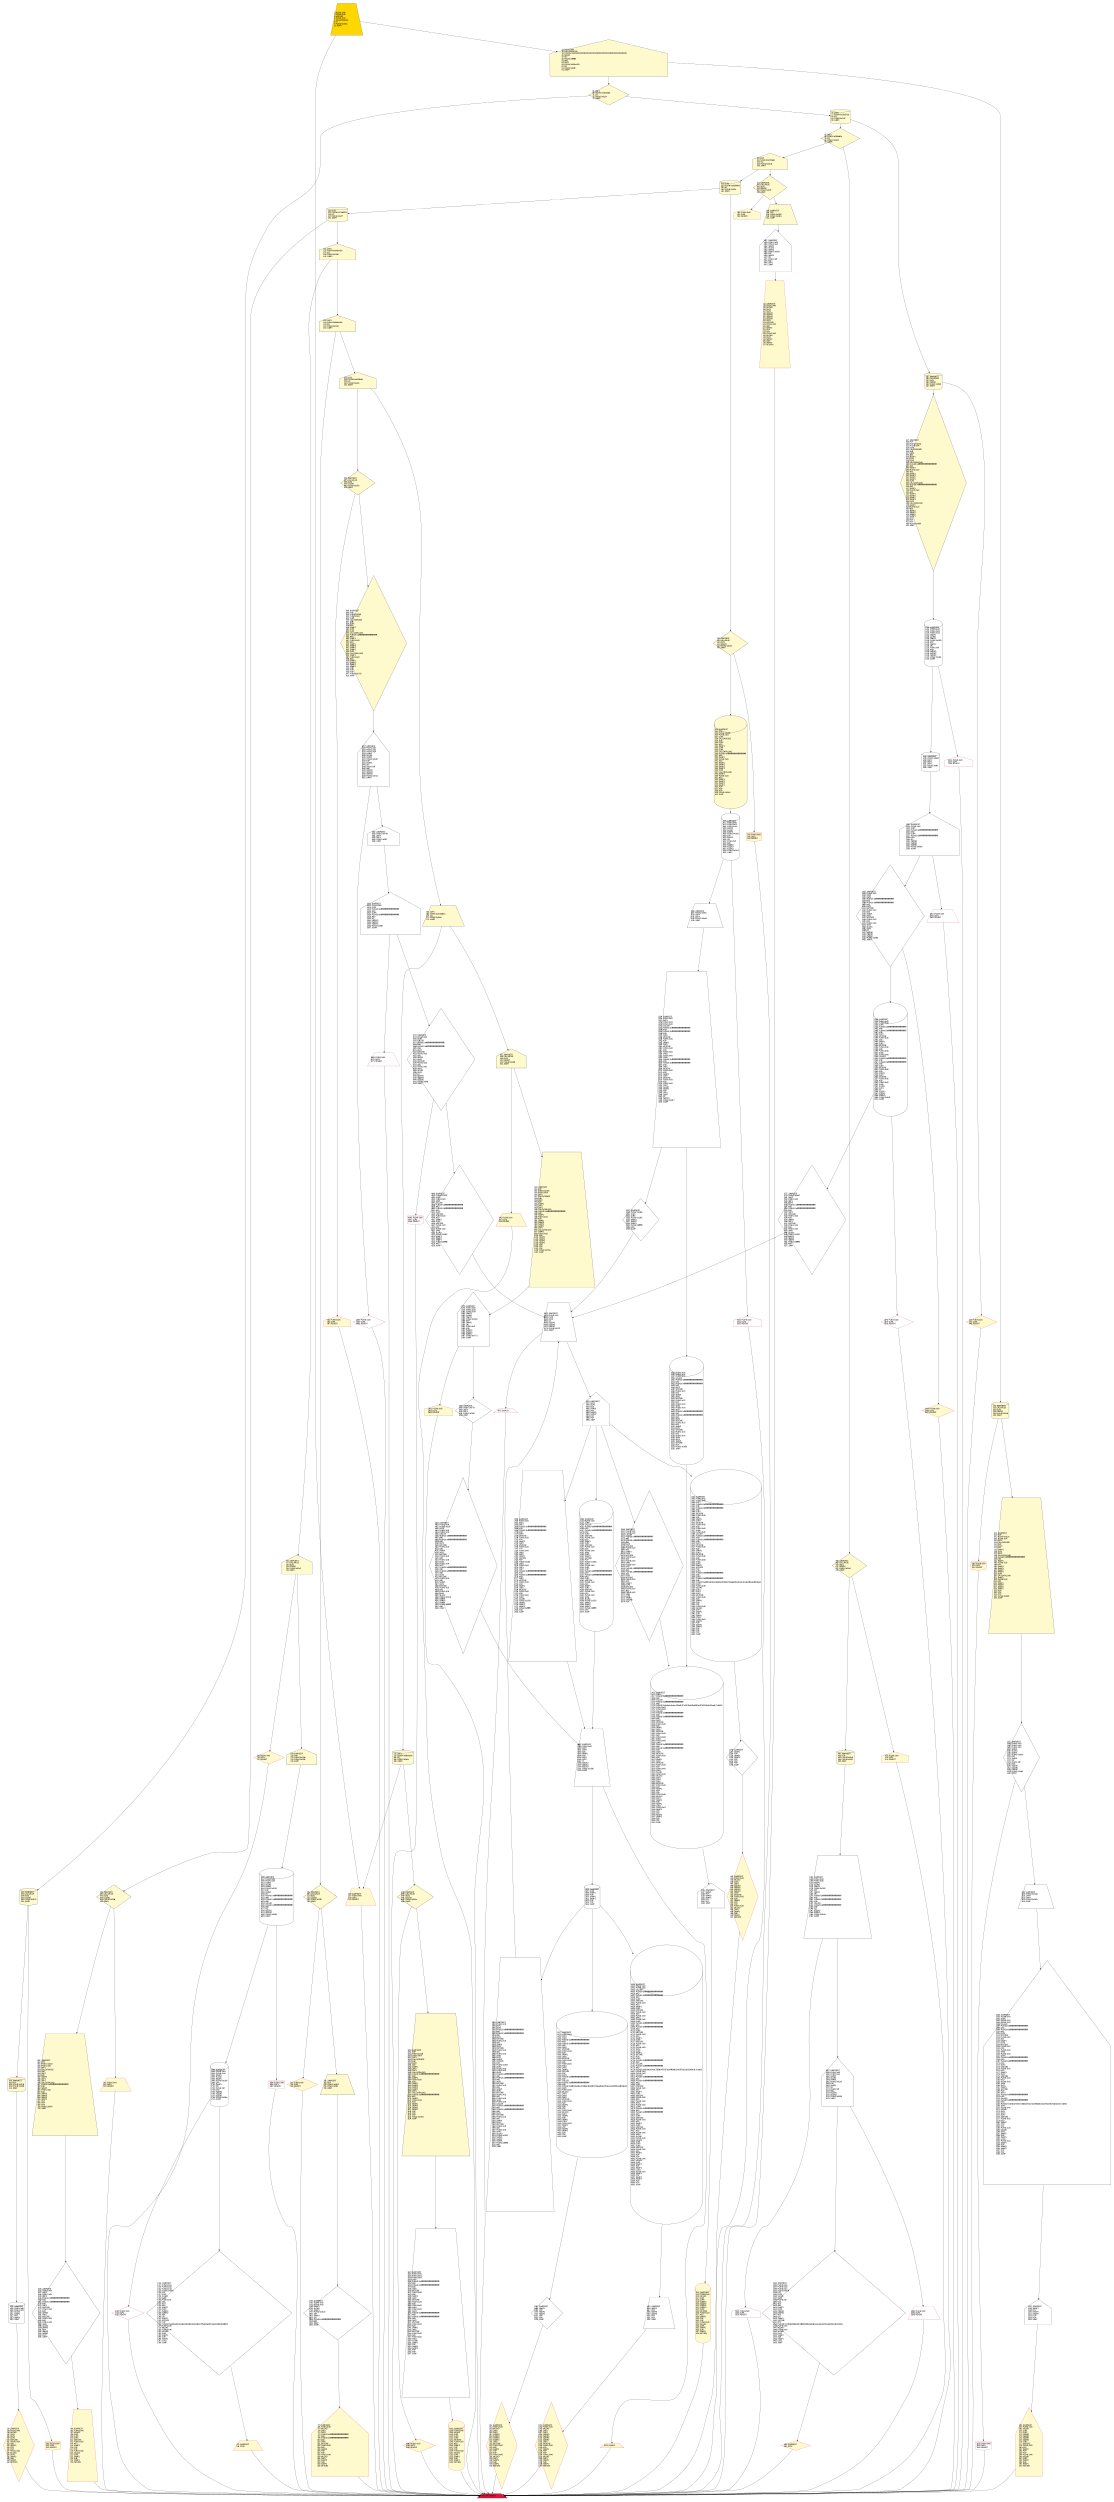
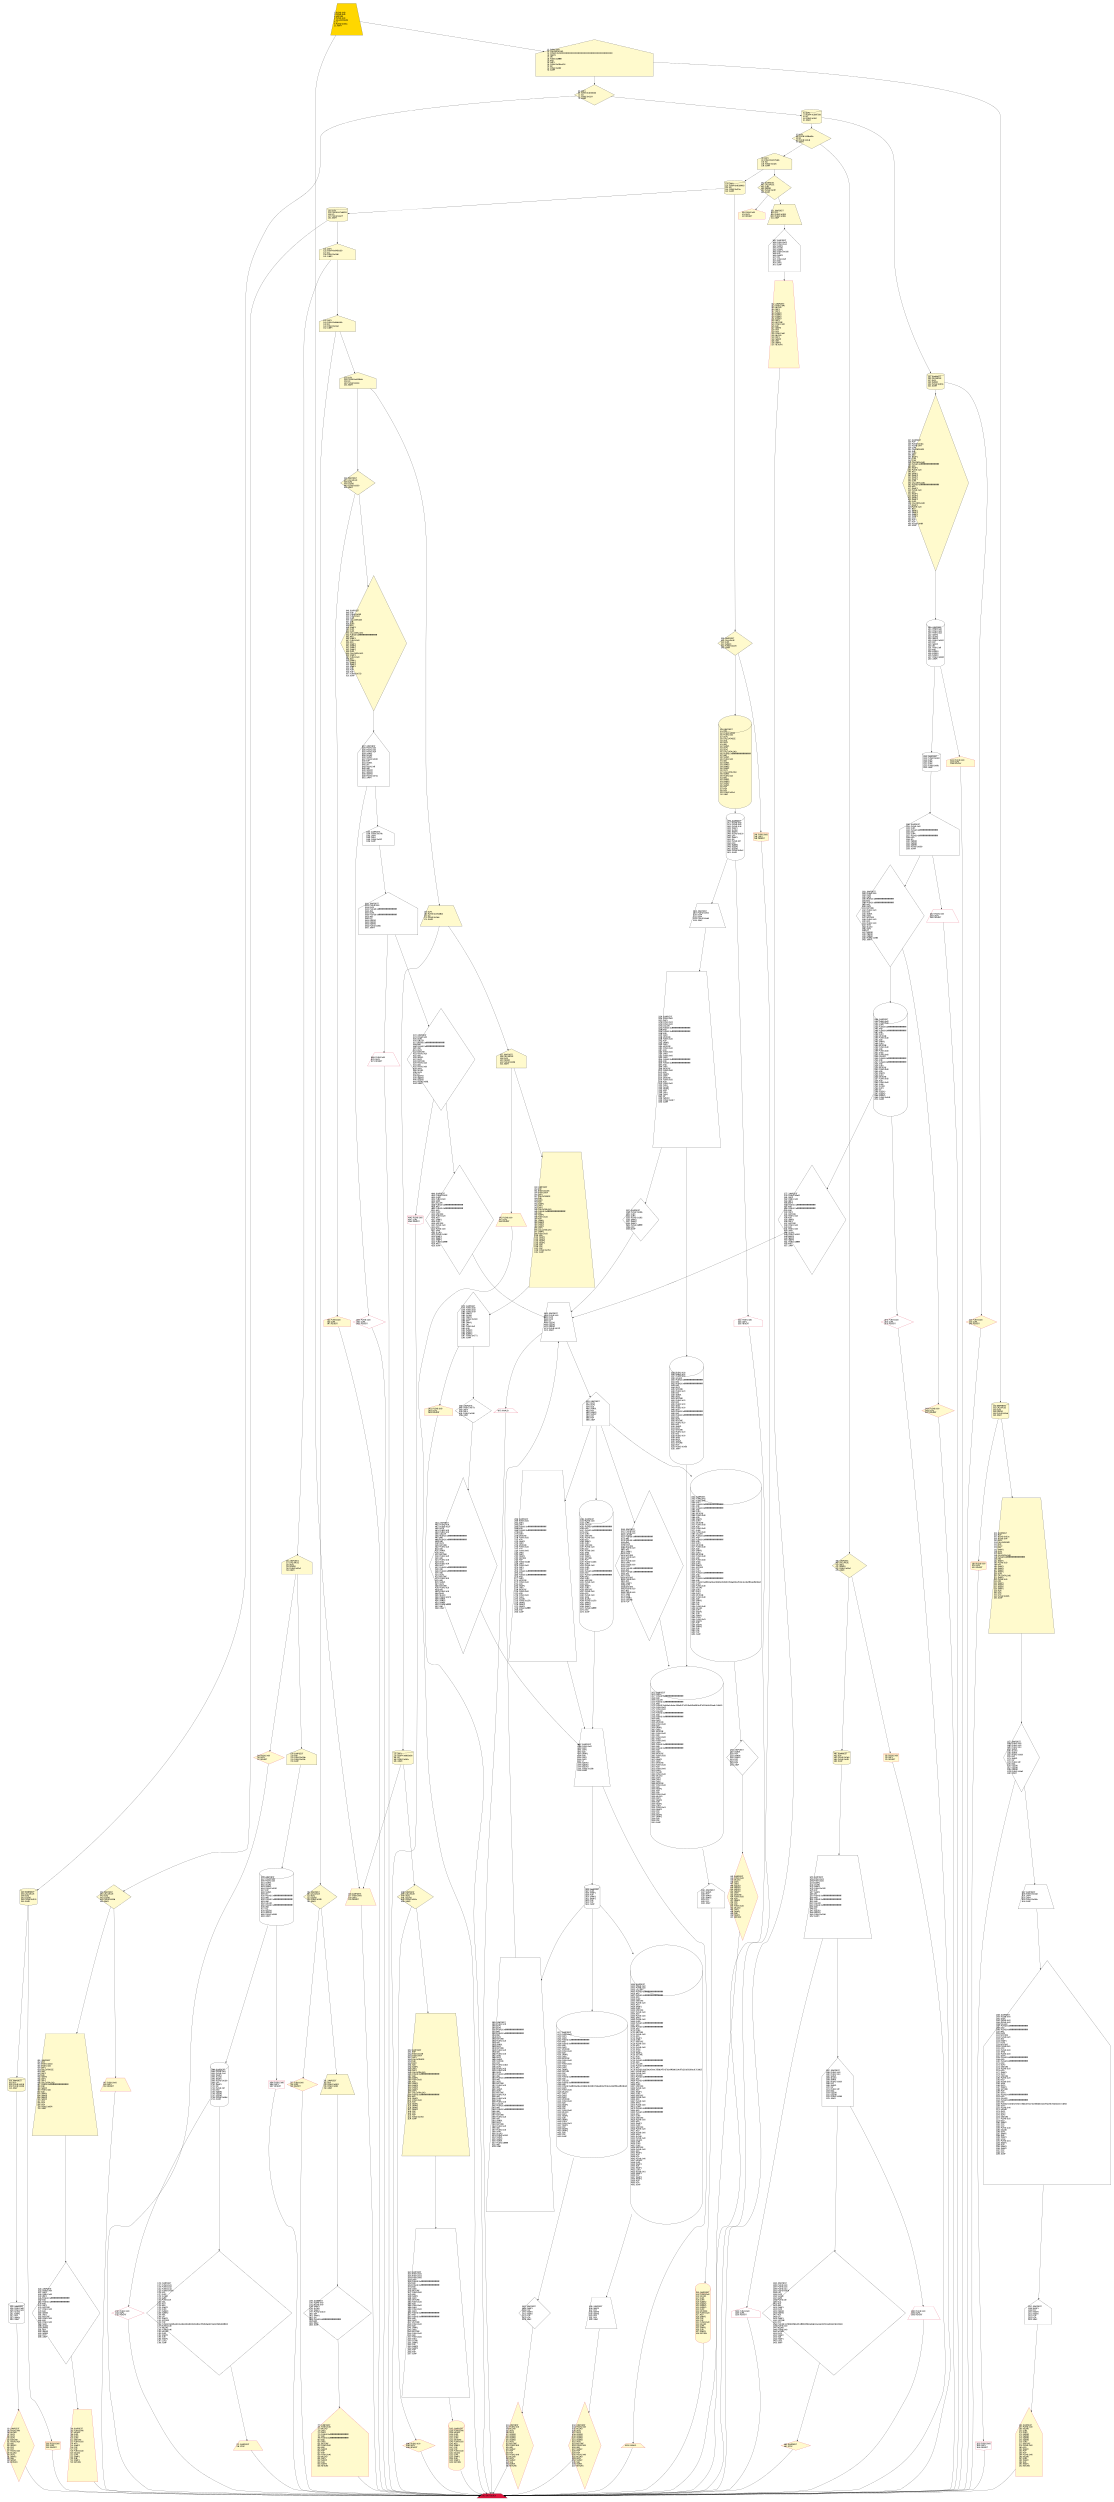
(959, 762) -> (961, 762)
(895, 1758) -> (891, 1758)
